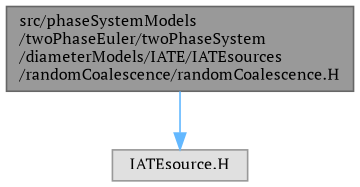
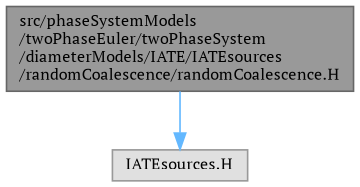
(180, 165) -> (180, 165)
